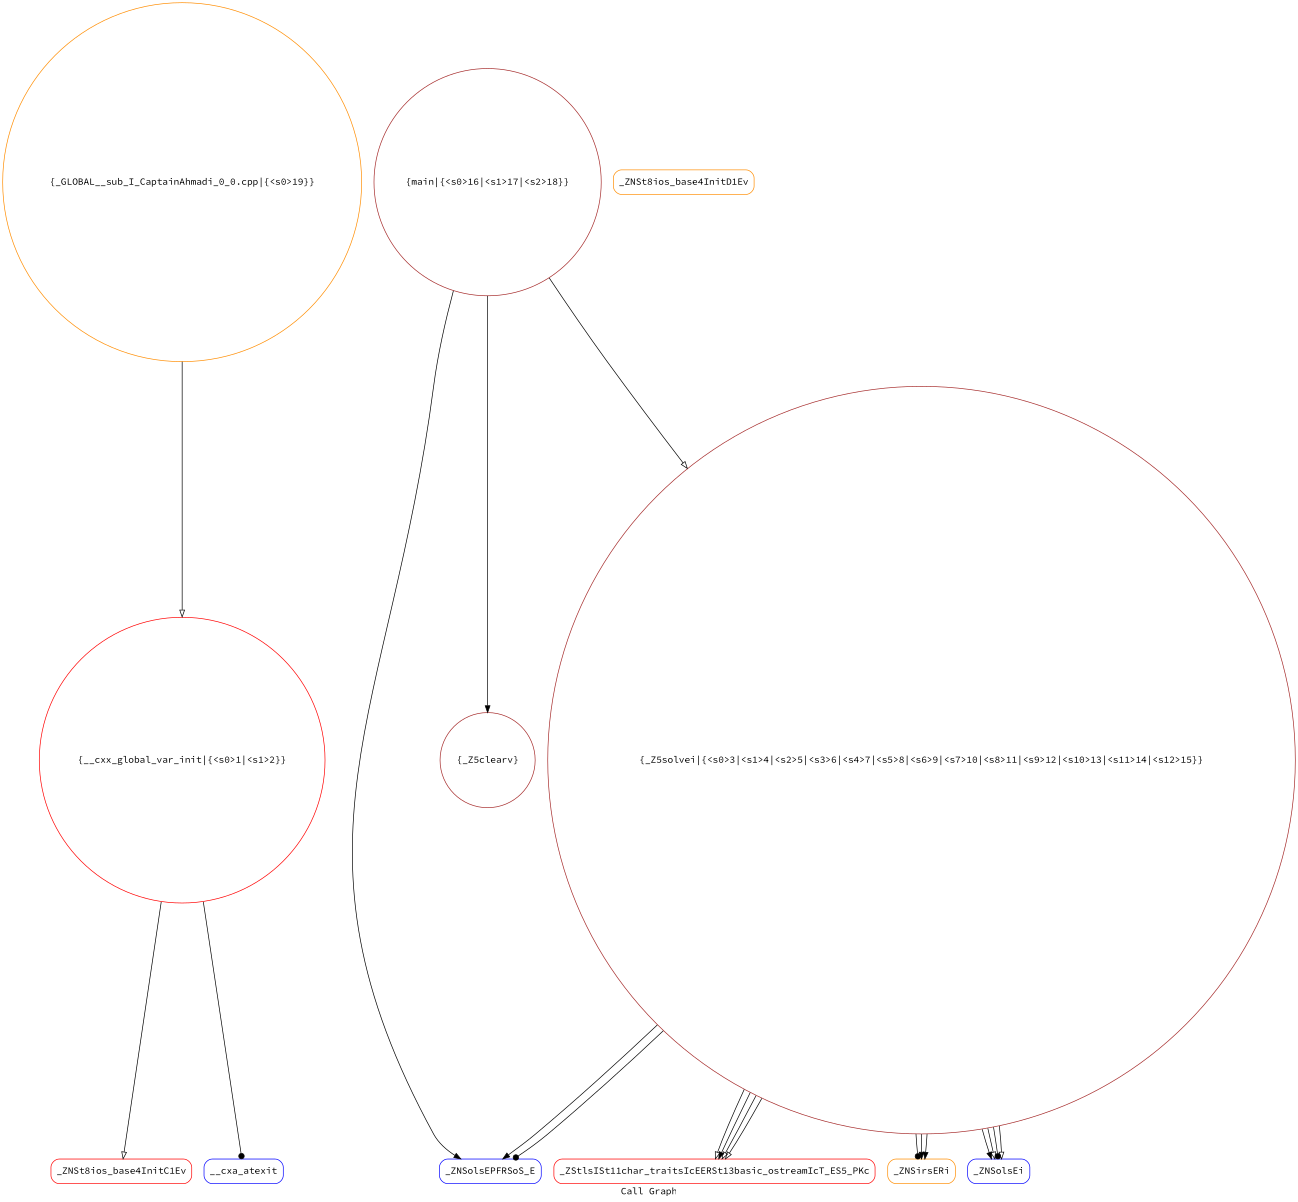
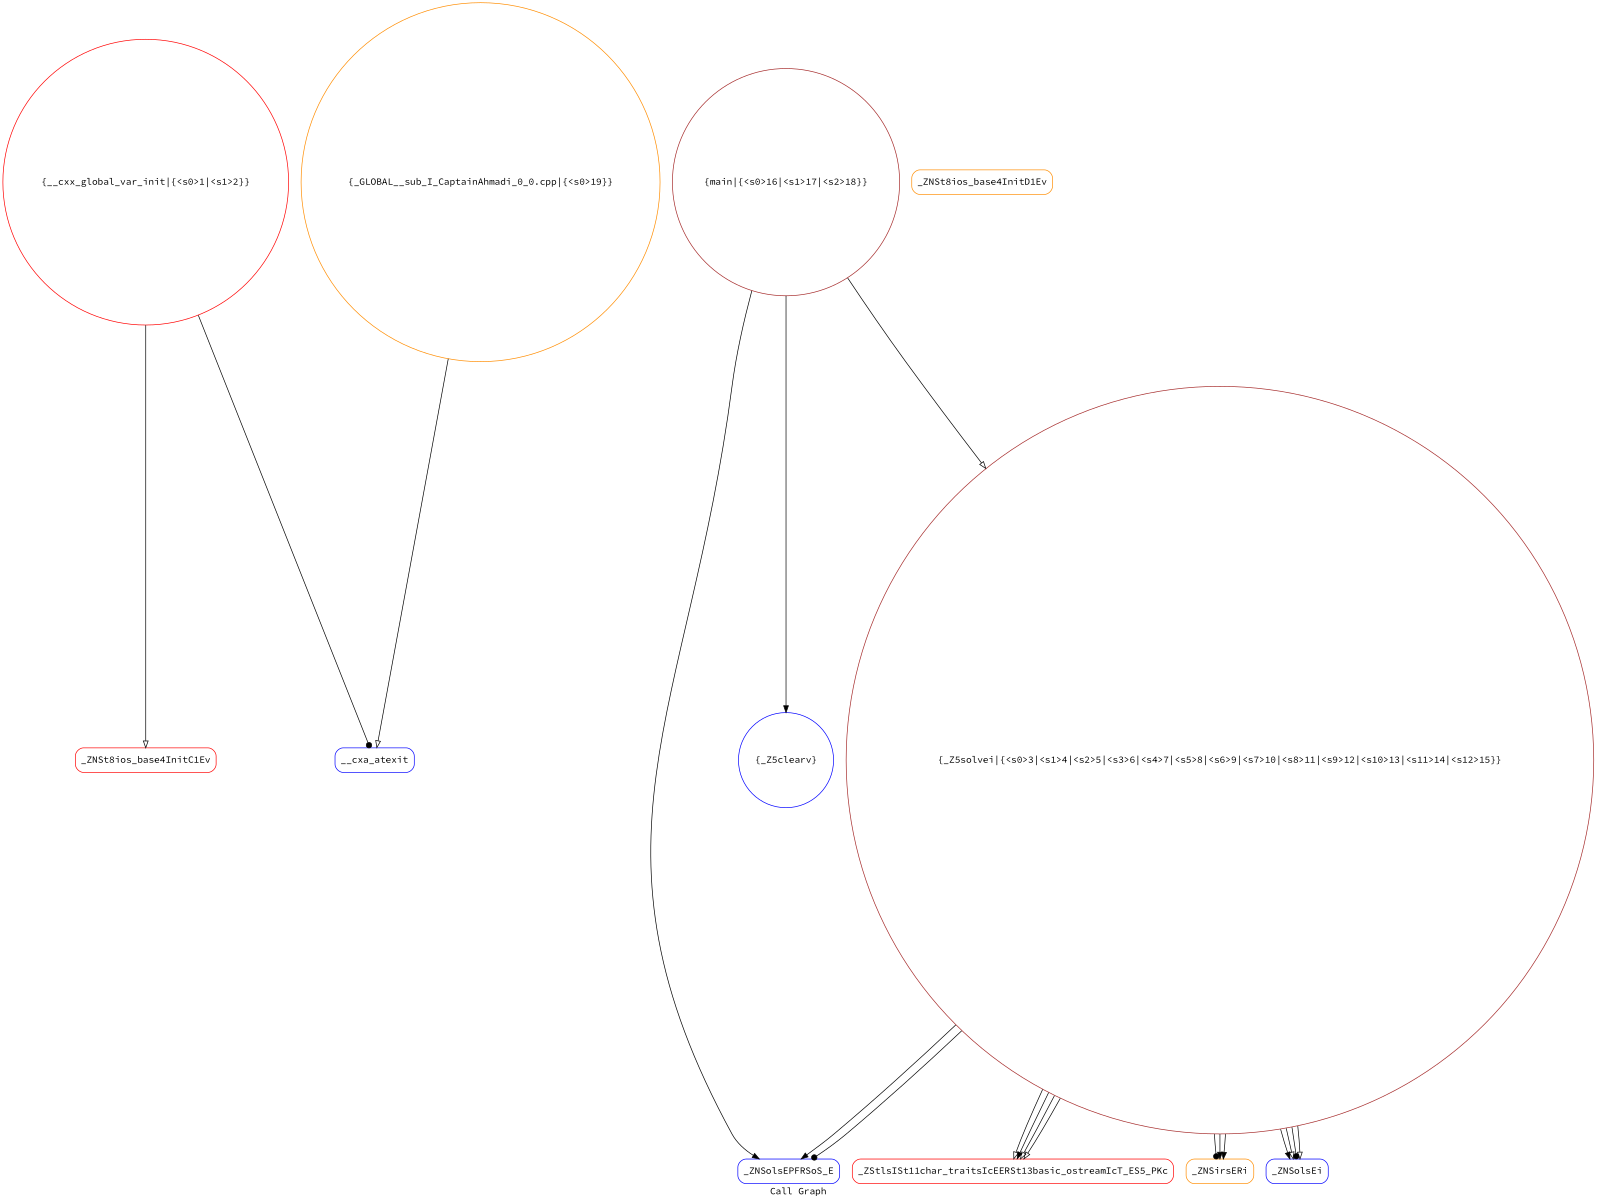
(182, 486) -> (413, 550)
(488, 760) -> (786, 760)
